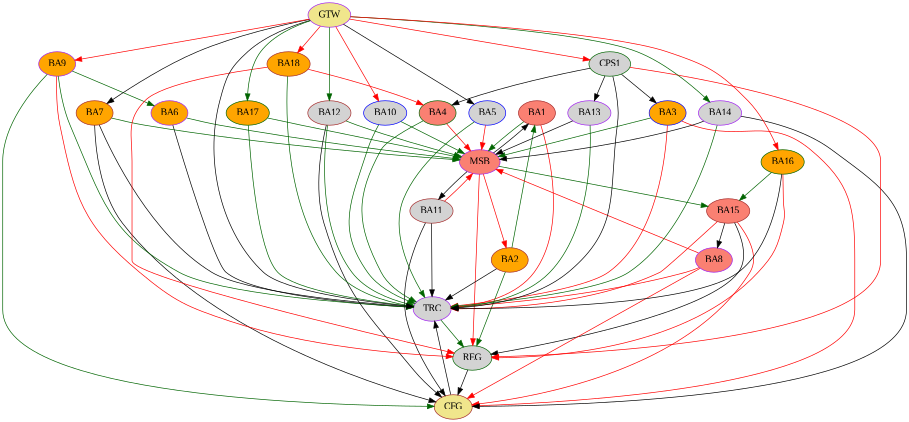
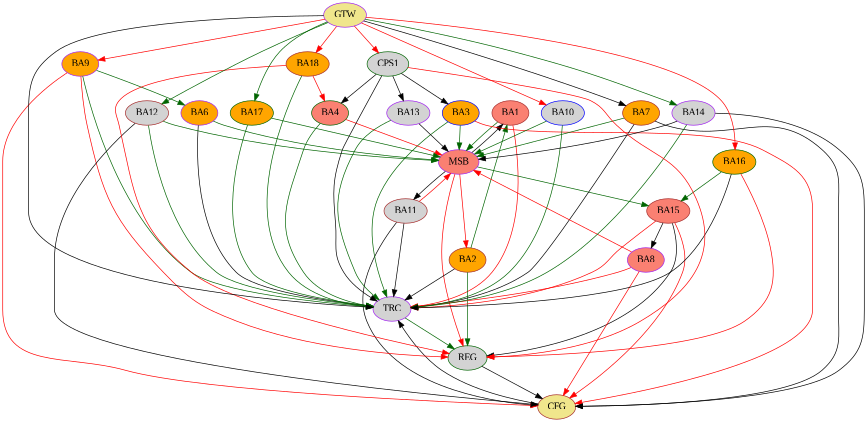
(487, 113) -> none
(611, 269) -> (380, 194)
(80, 369) -> (122, 370)
